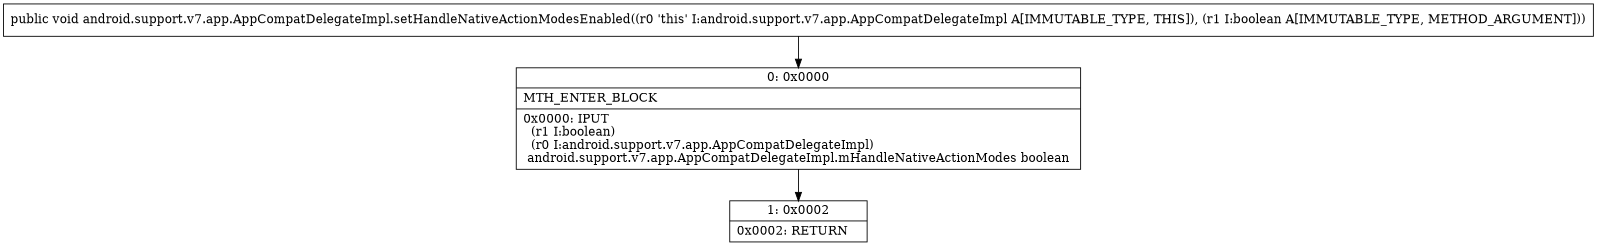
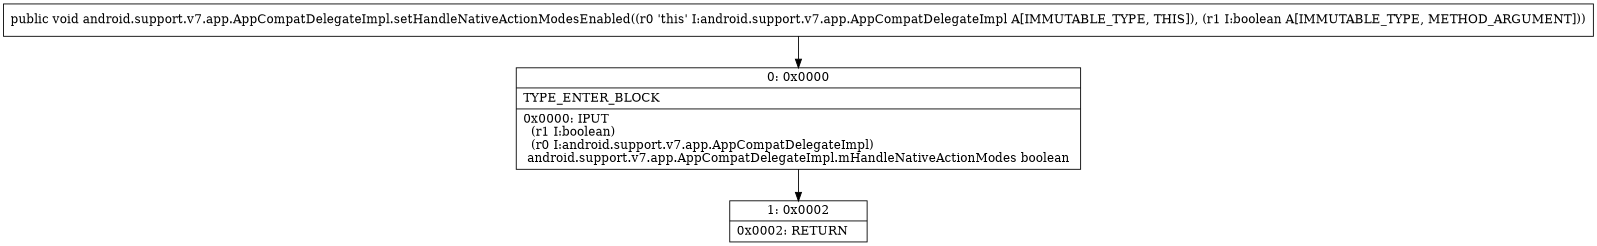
(591, 98) -> (592, 98)
